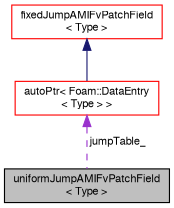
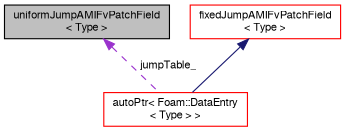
(87, 148) -> (136, 70)
